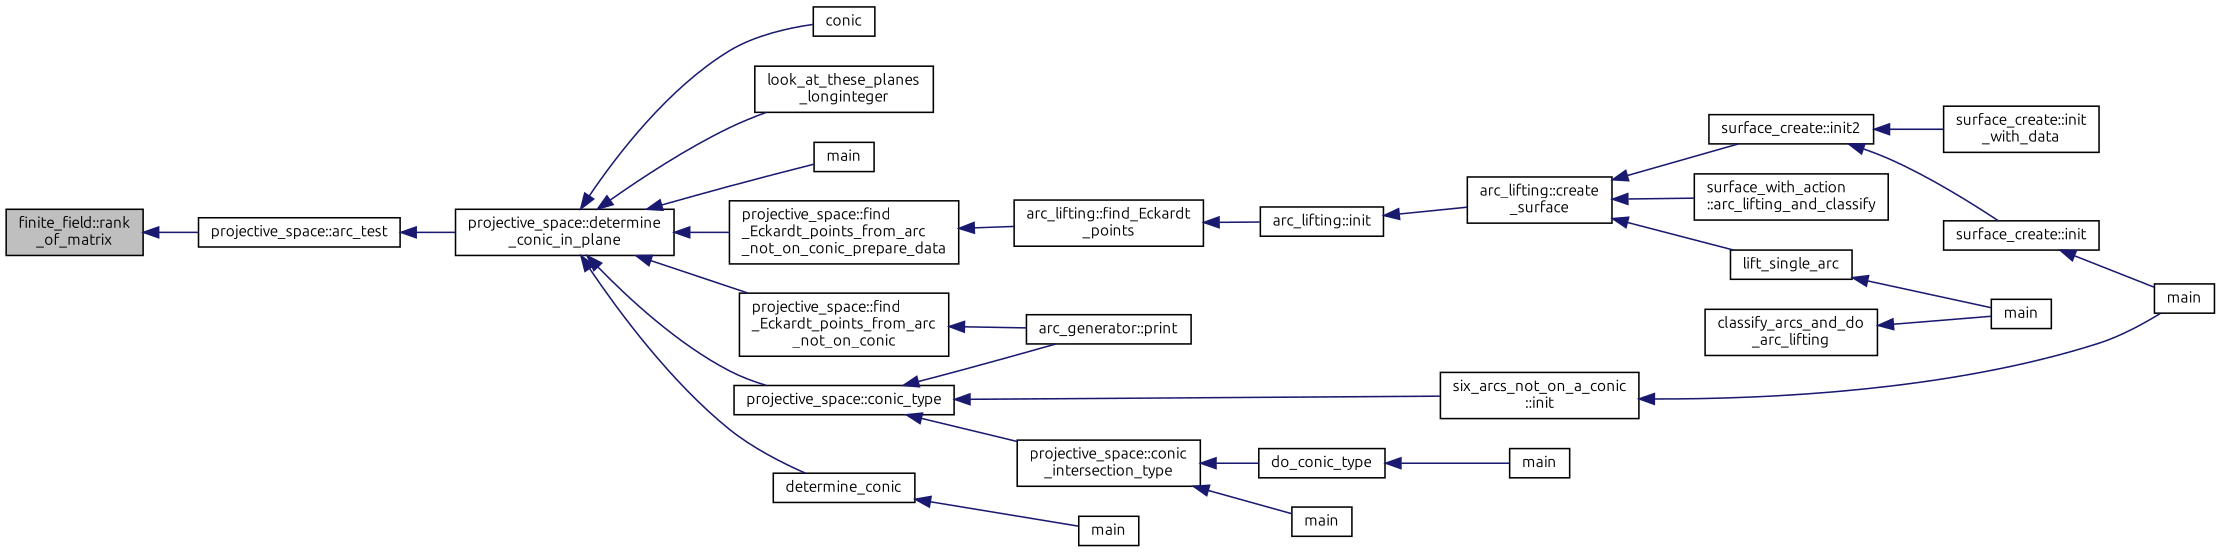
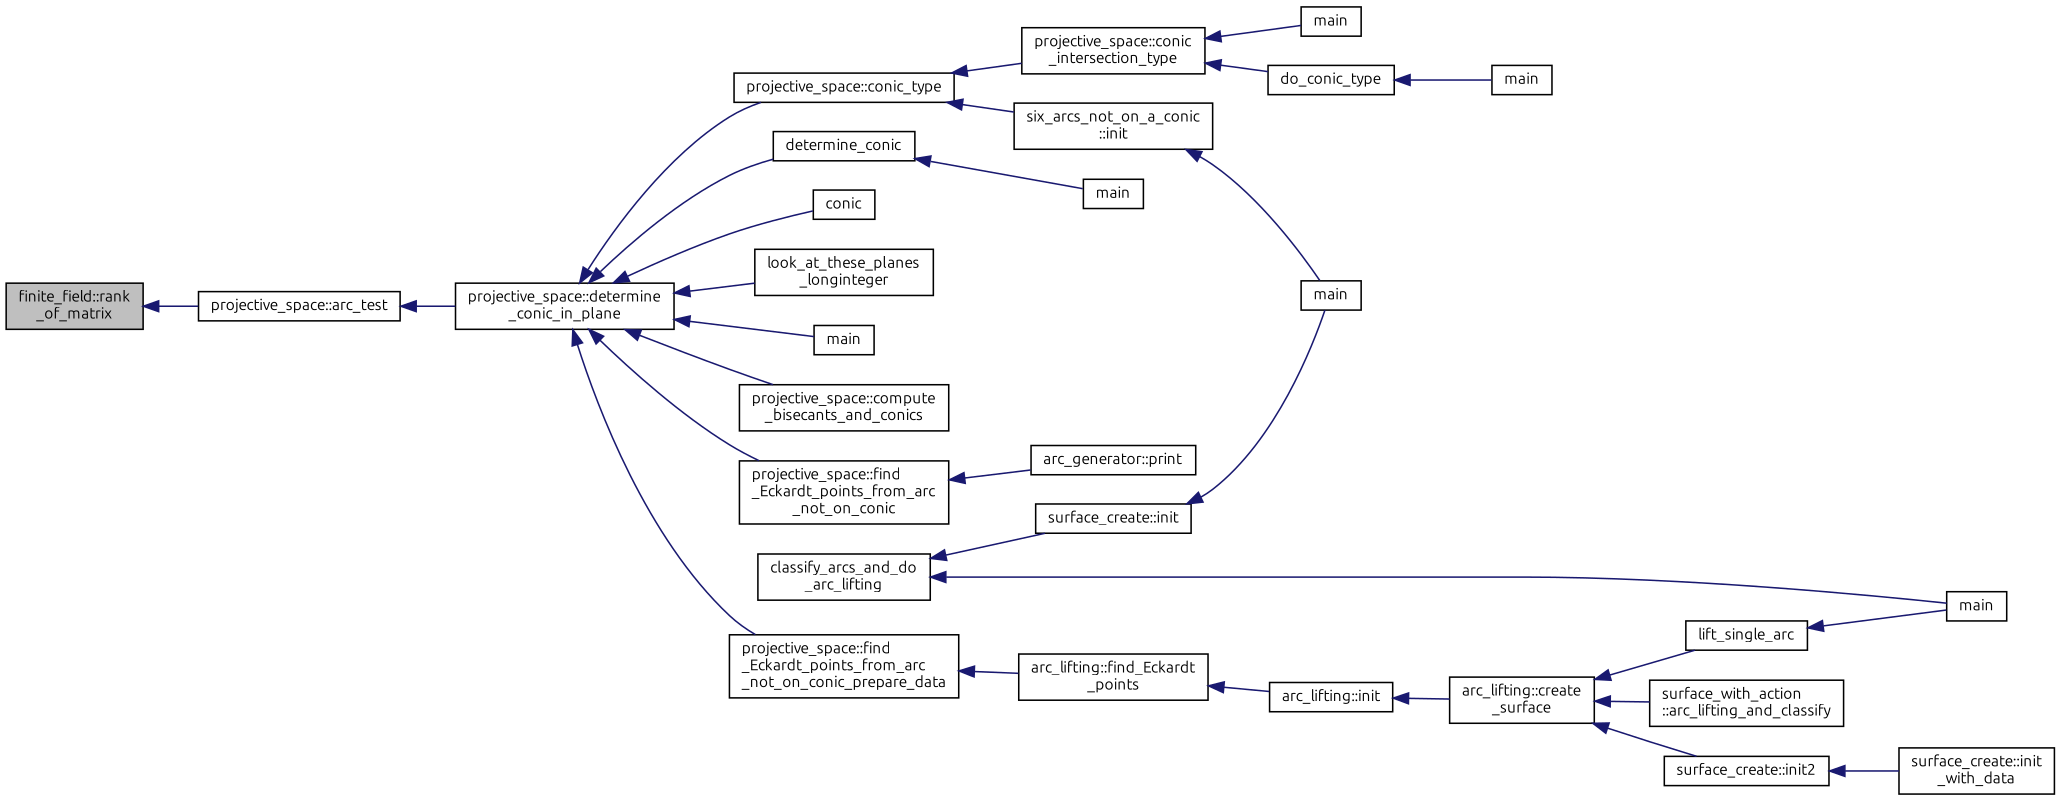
(1933, 181) -> (995, 544)
(987, 363) -> none
none -> (844, 408)
